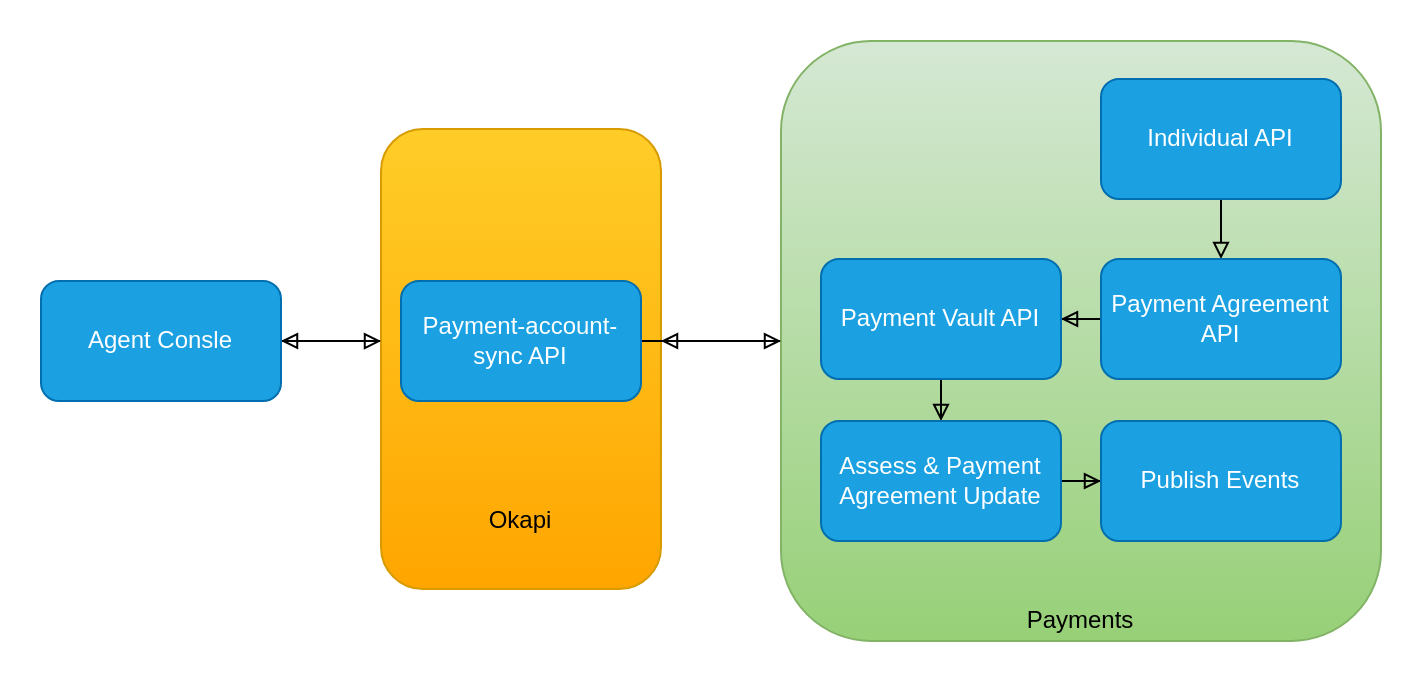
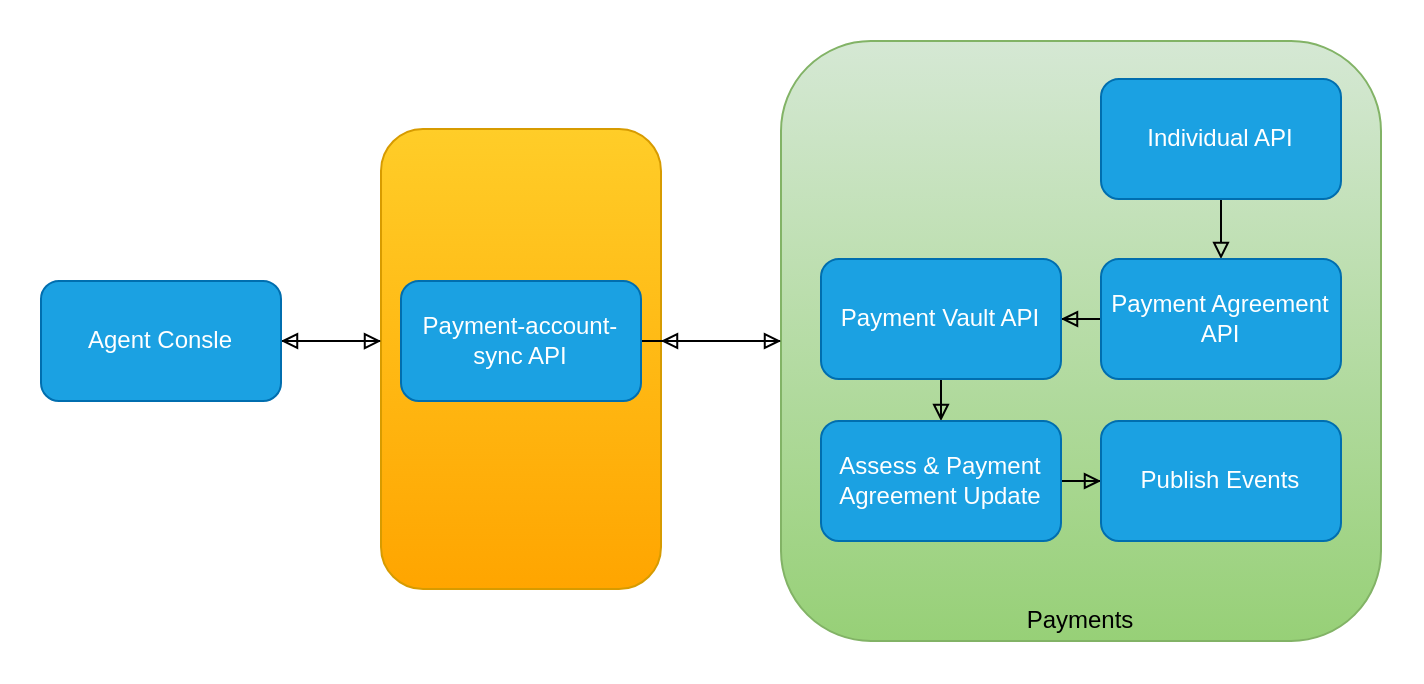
(521, 521) -> none
